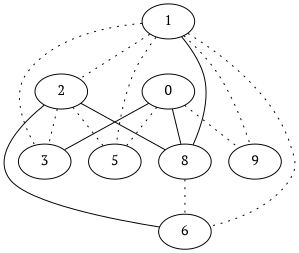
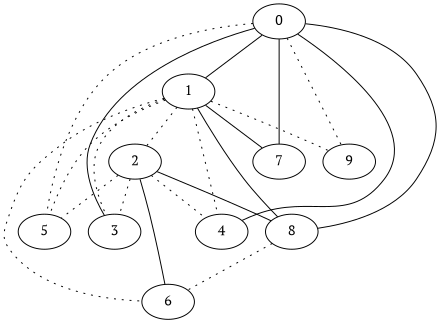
none -> (234, 56)
none -> (279, 162)
none -> (222, 232)
